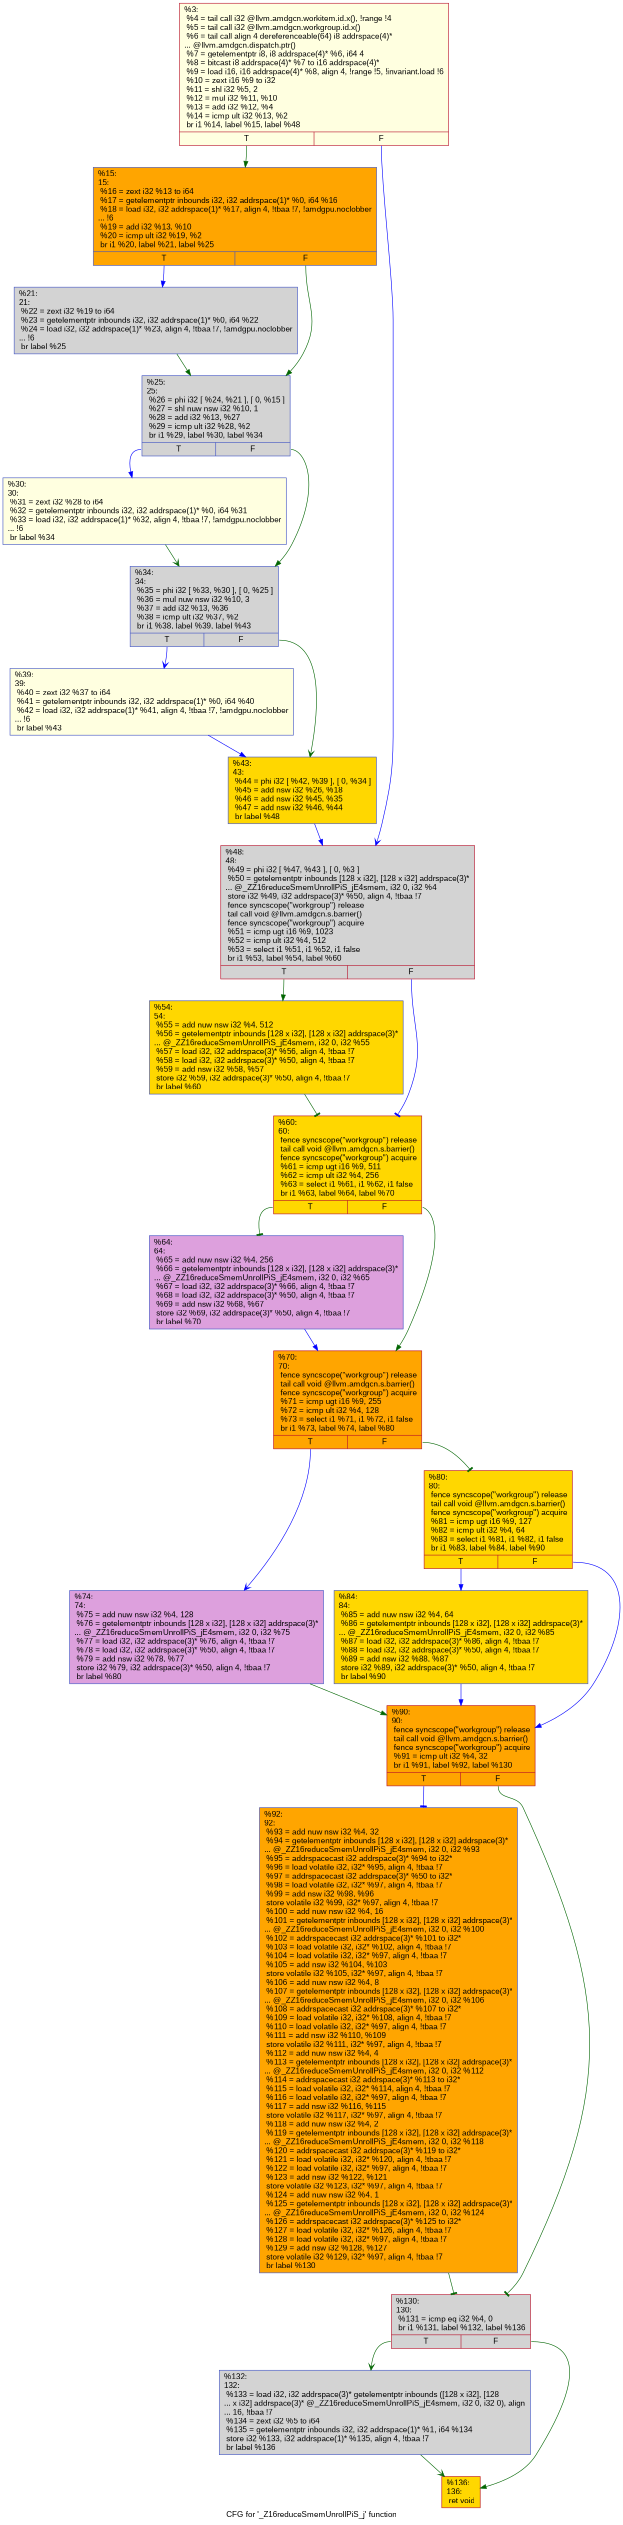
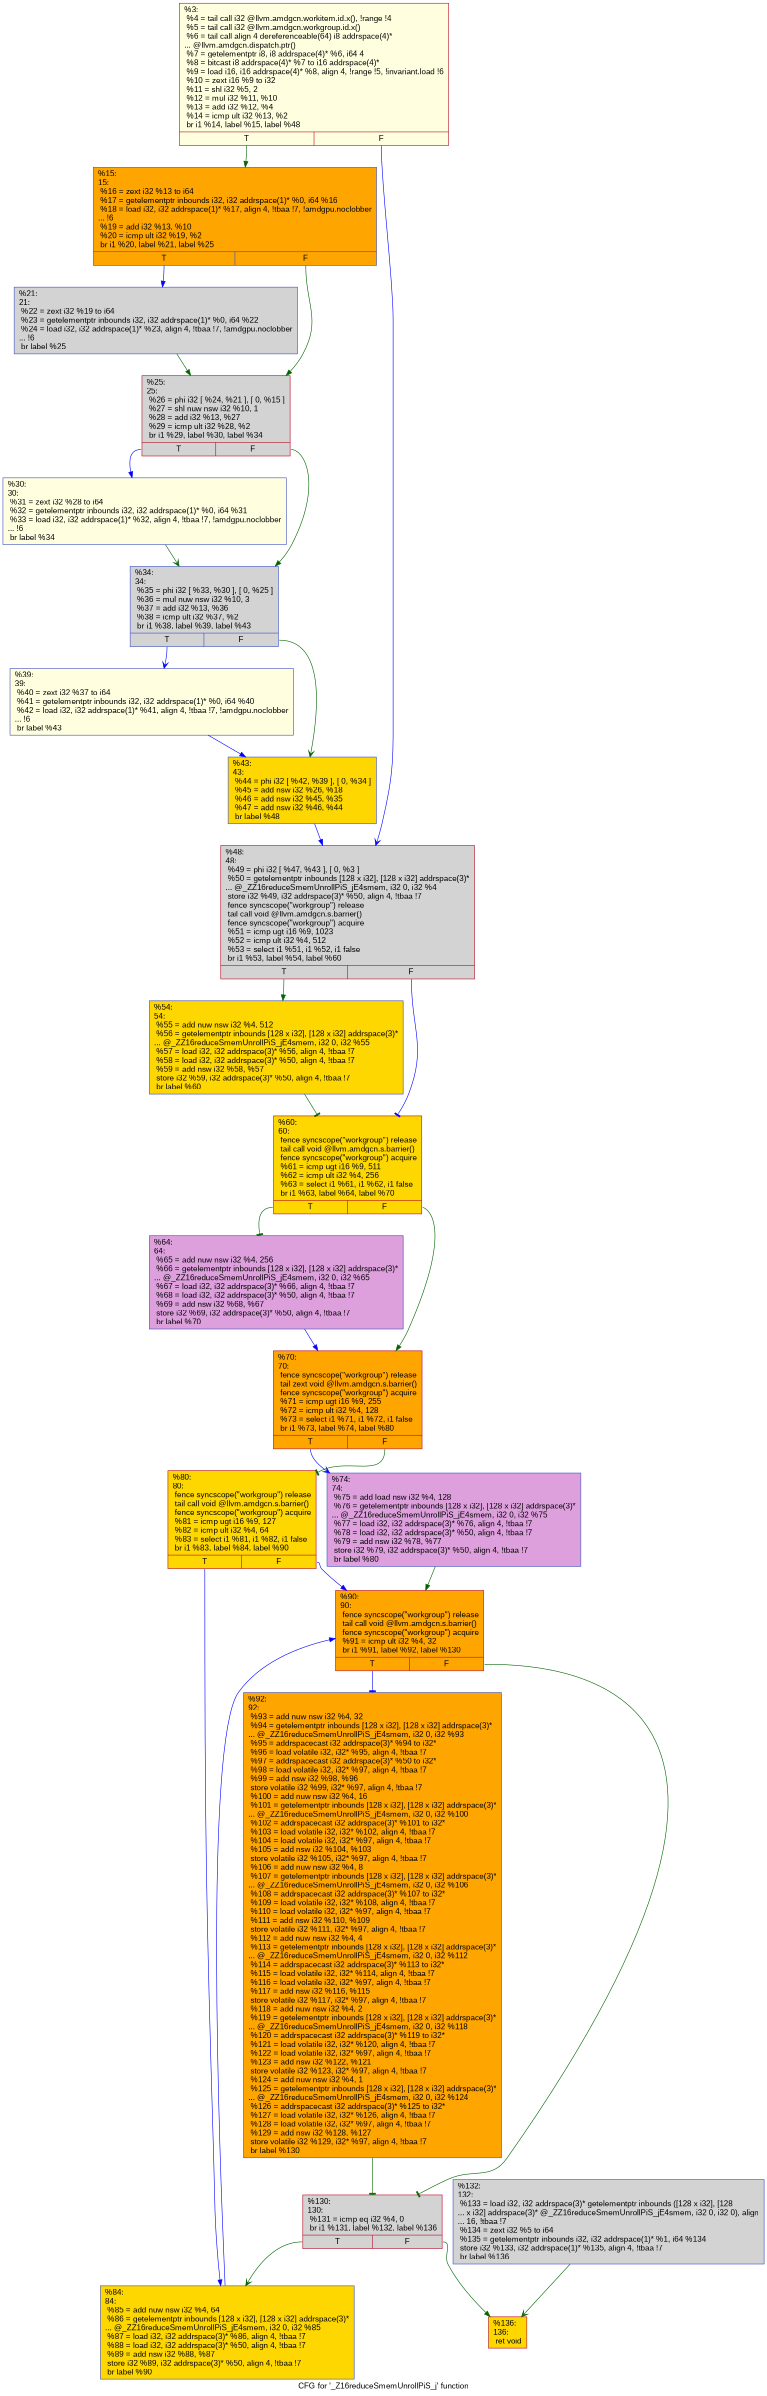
(216, 416) -> (216, 416)
(347, 1384) -> (348, 1384)
(134, 1615) -> (392, 1497)
(377, 2349) -> (271, 2254)
